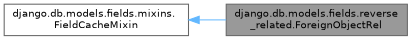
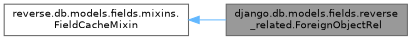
(96, 20) -> (96, 20)
